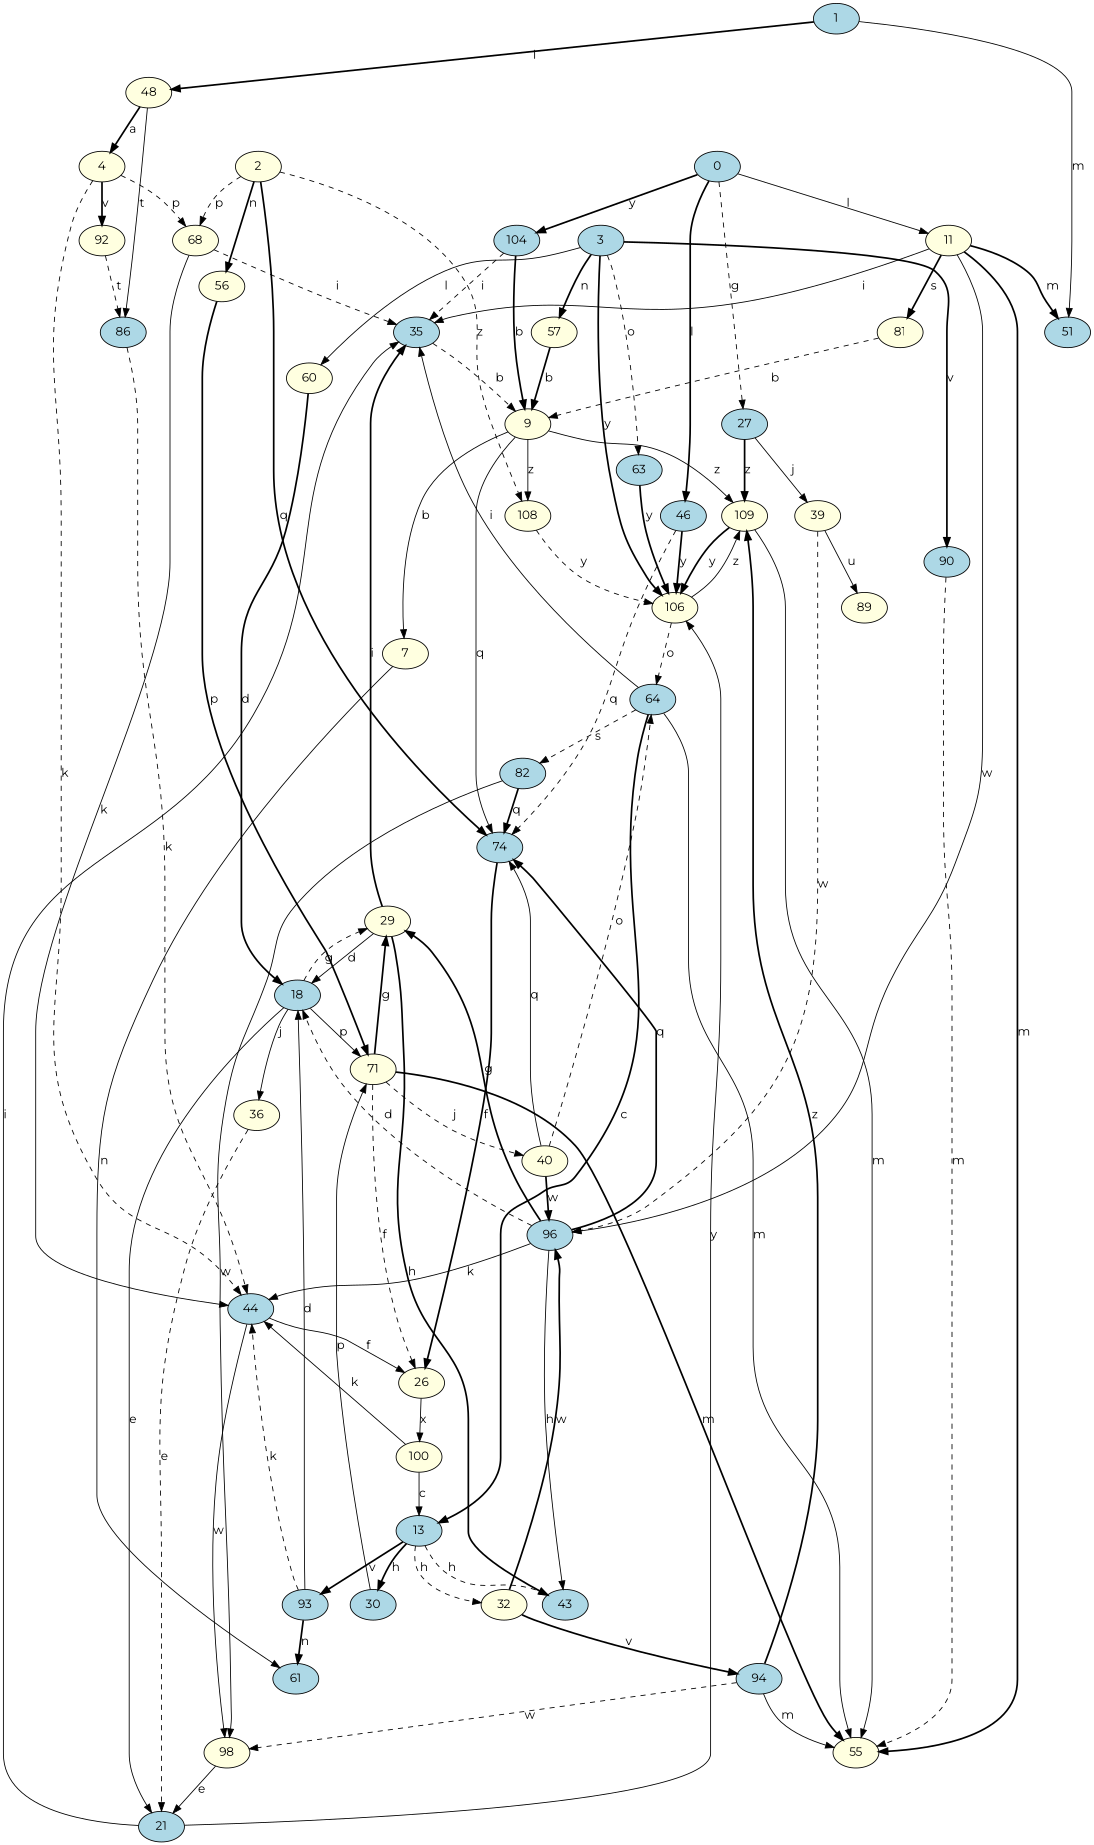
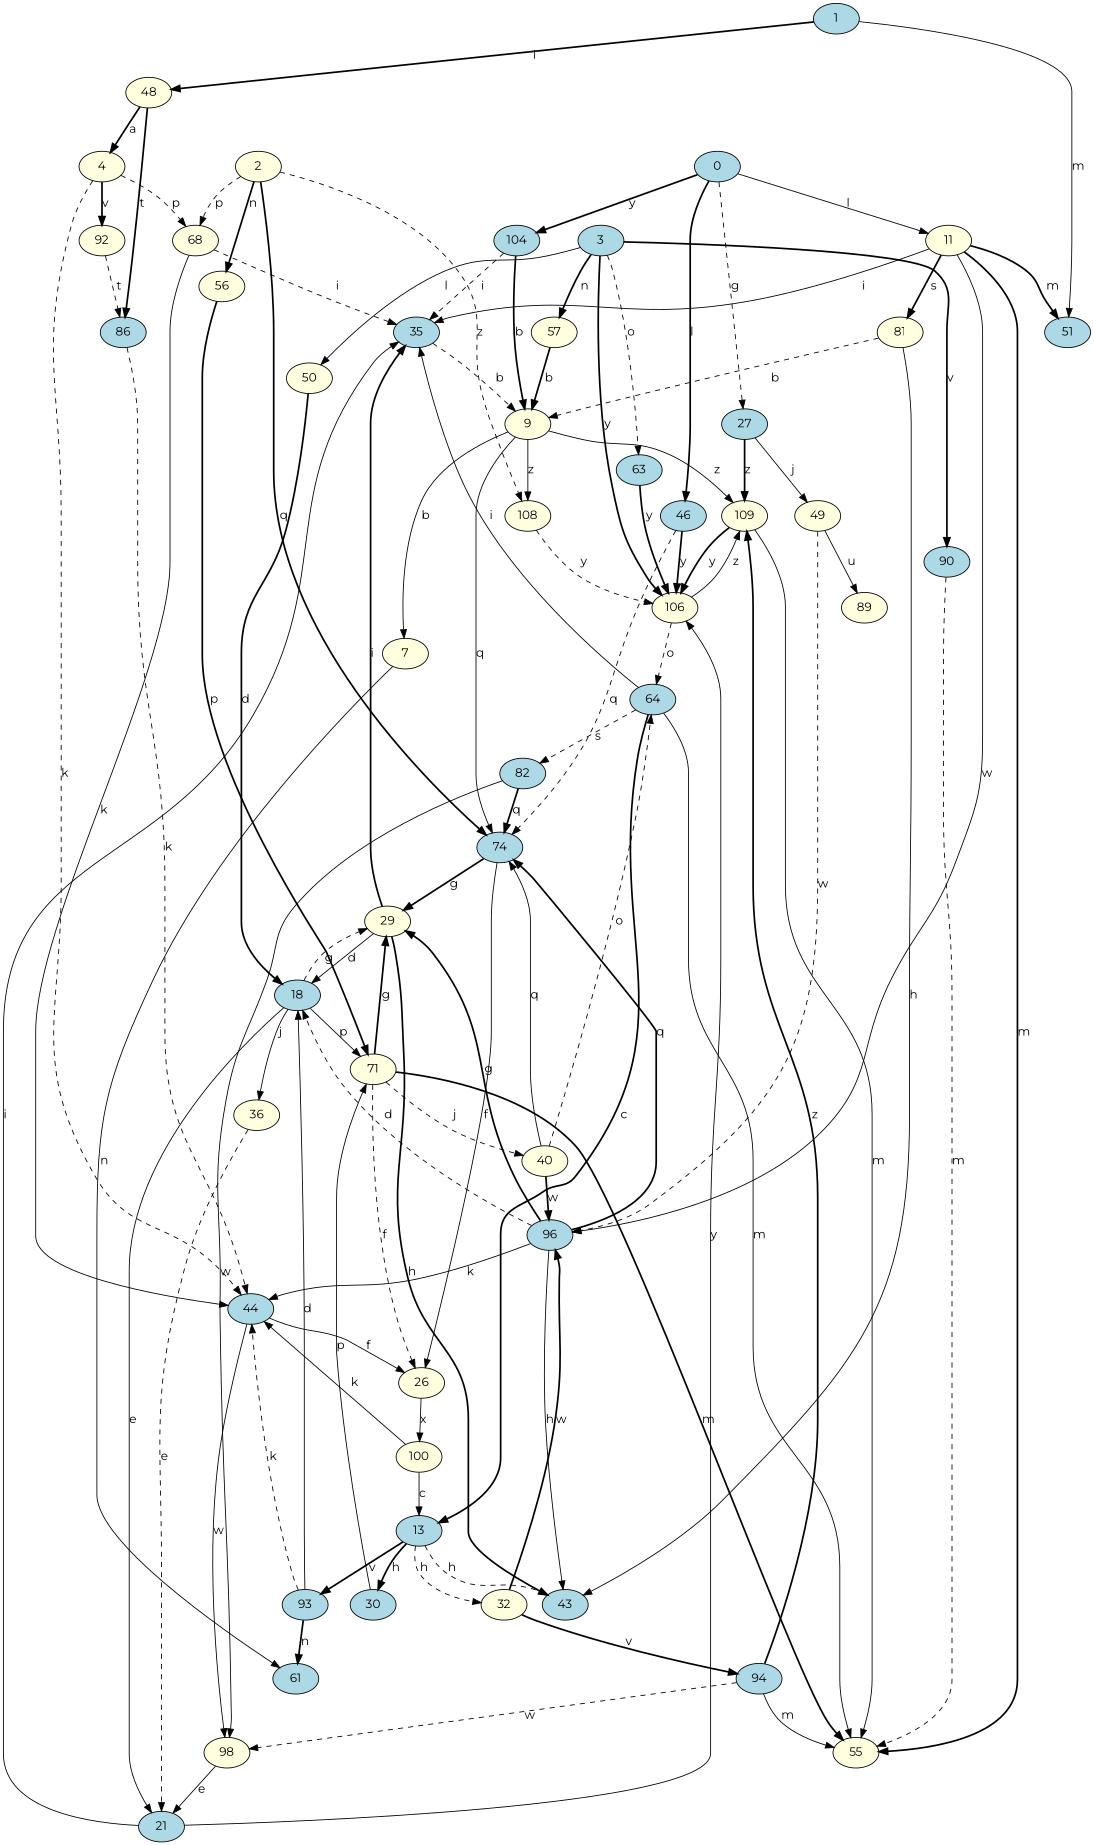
(138, 208) -> (138, 208)
(309, 378) -> (309, 378)
(818, 516) -> (818, 516)
none -> (447, 882)
none -> (910, 1034)
(482, 1114) -> (482, 1114)
